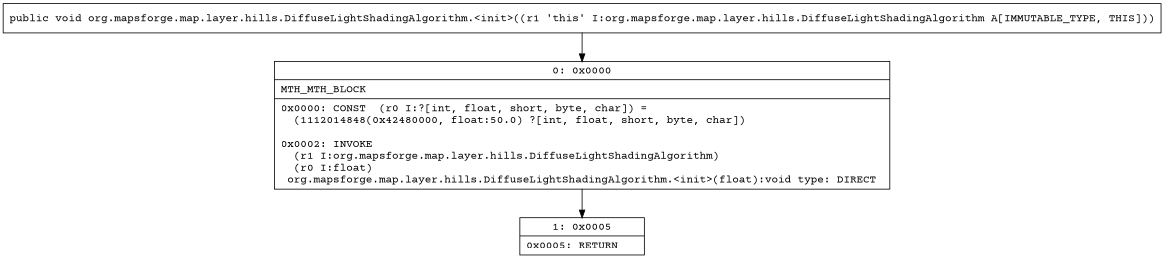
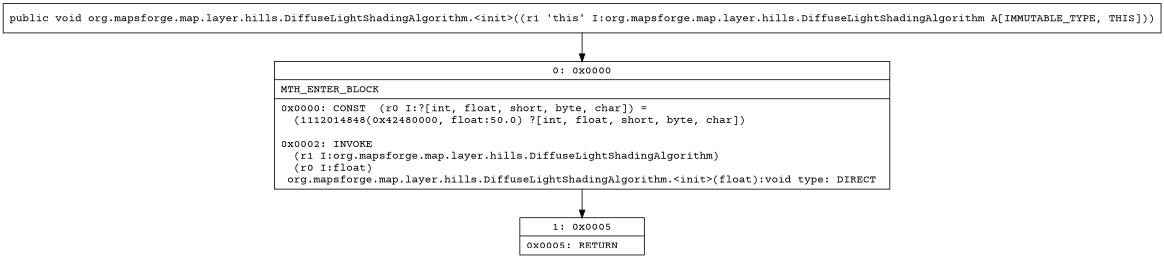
(324, 89) -> (330, 89)
